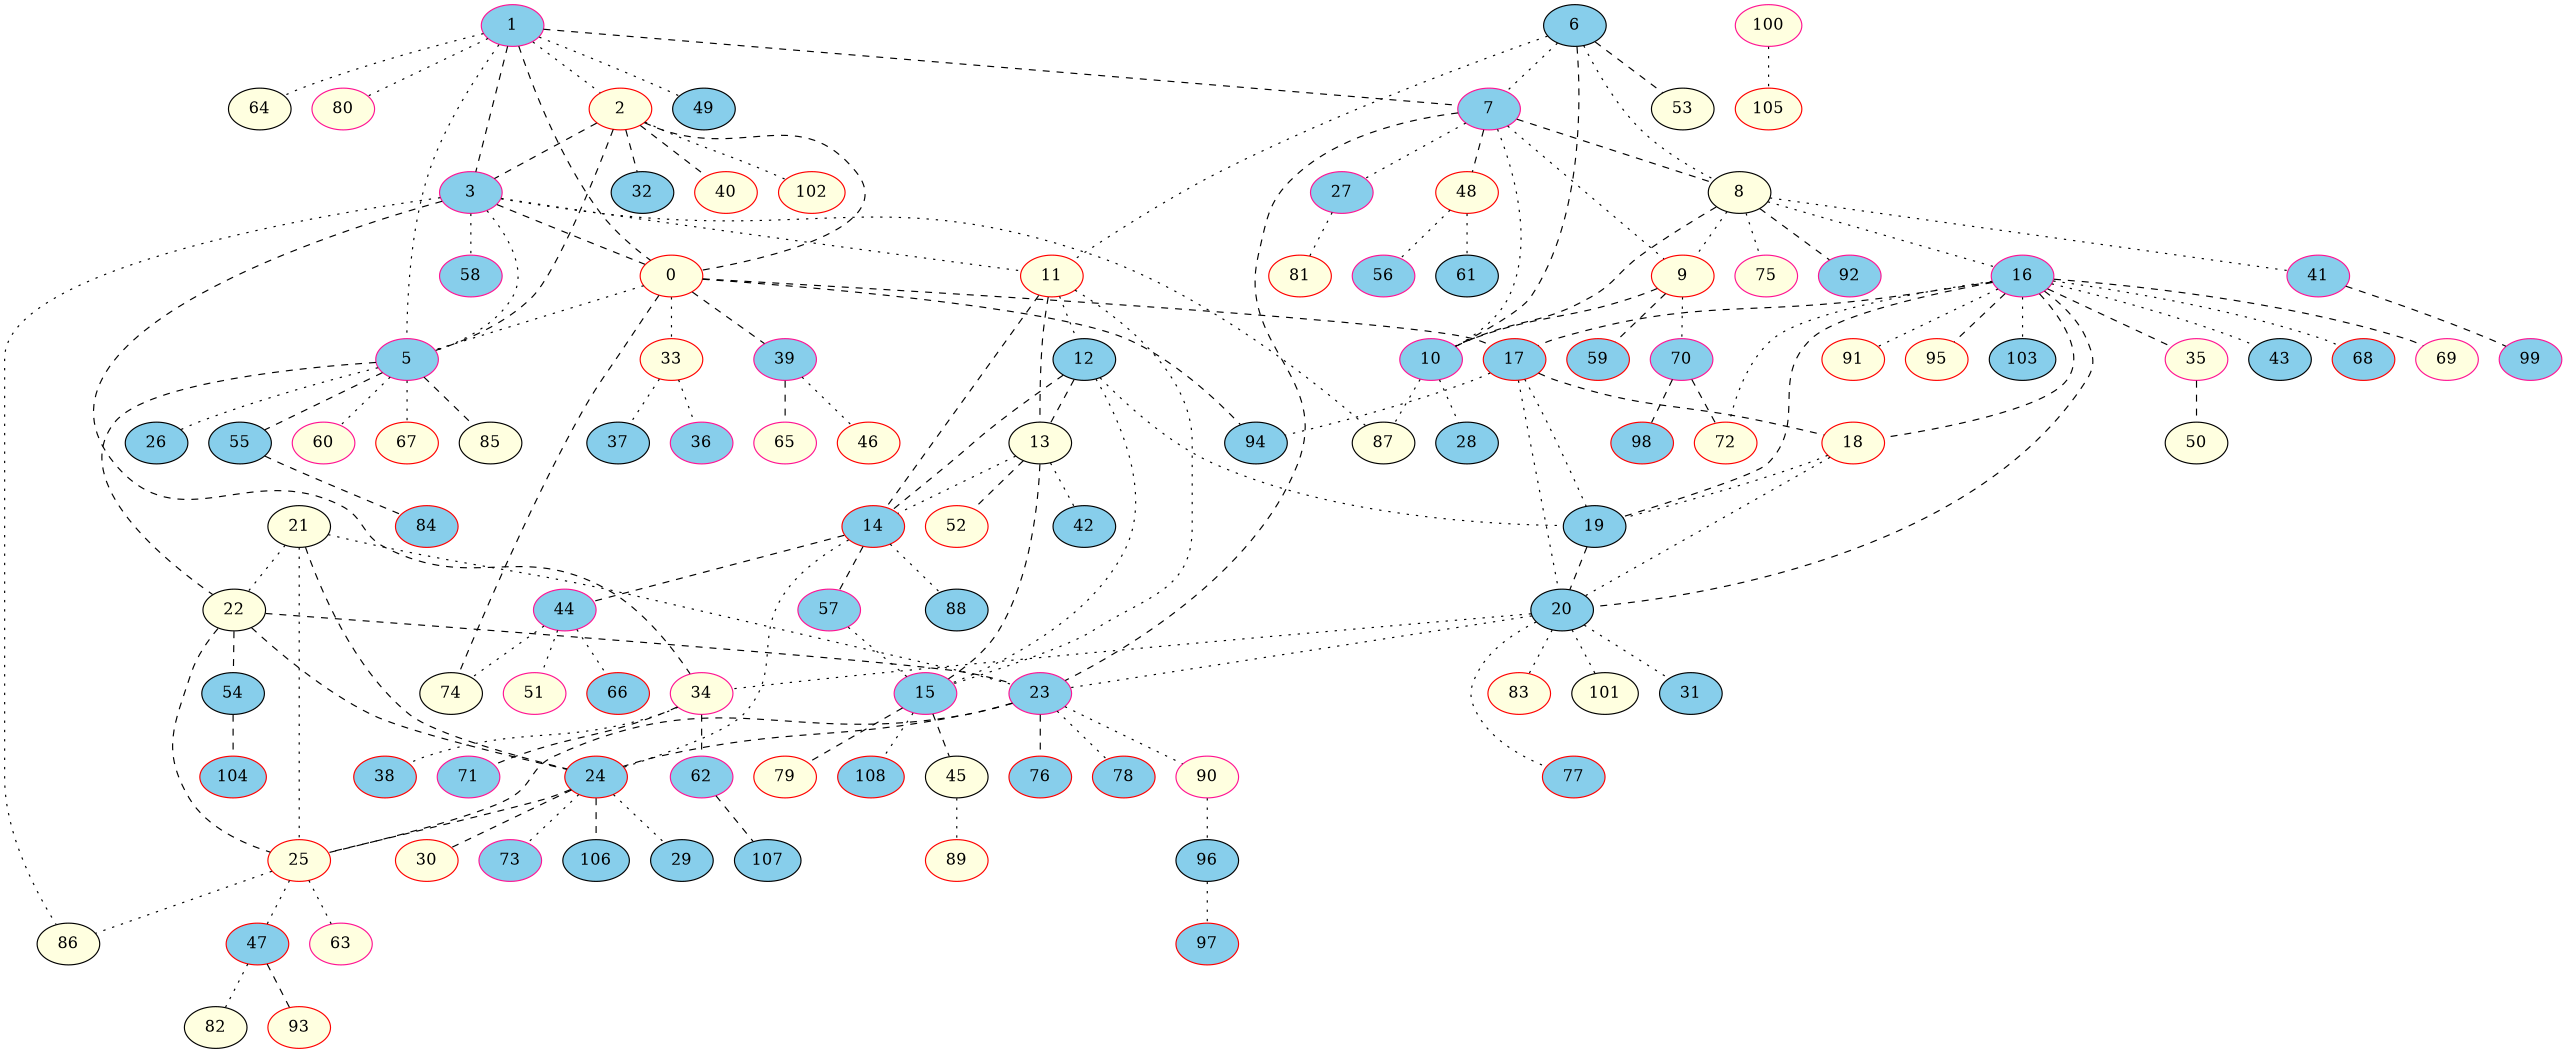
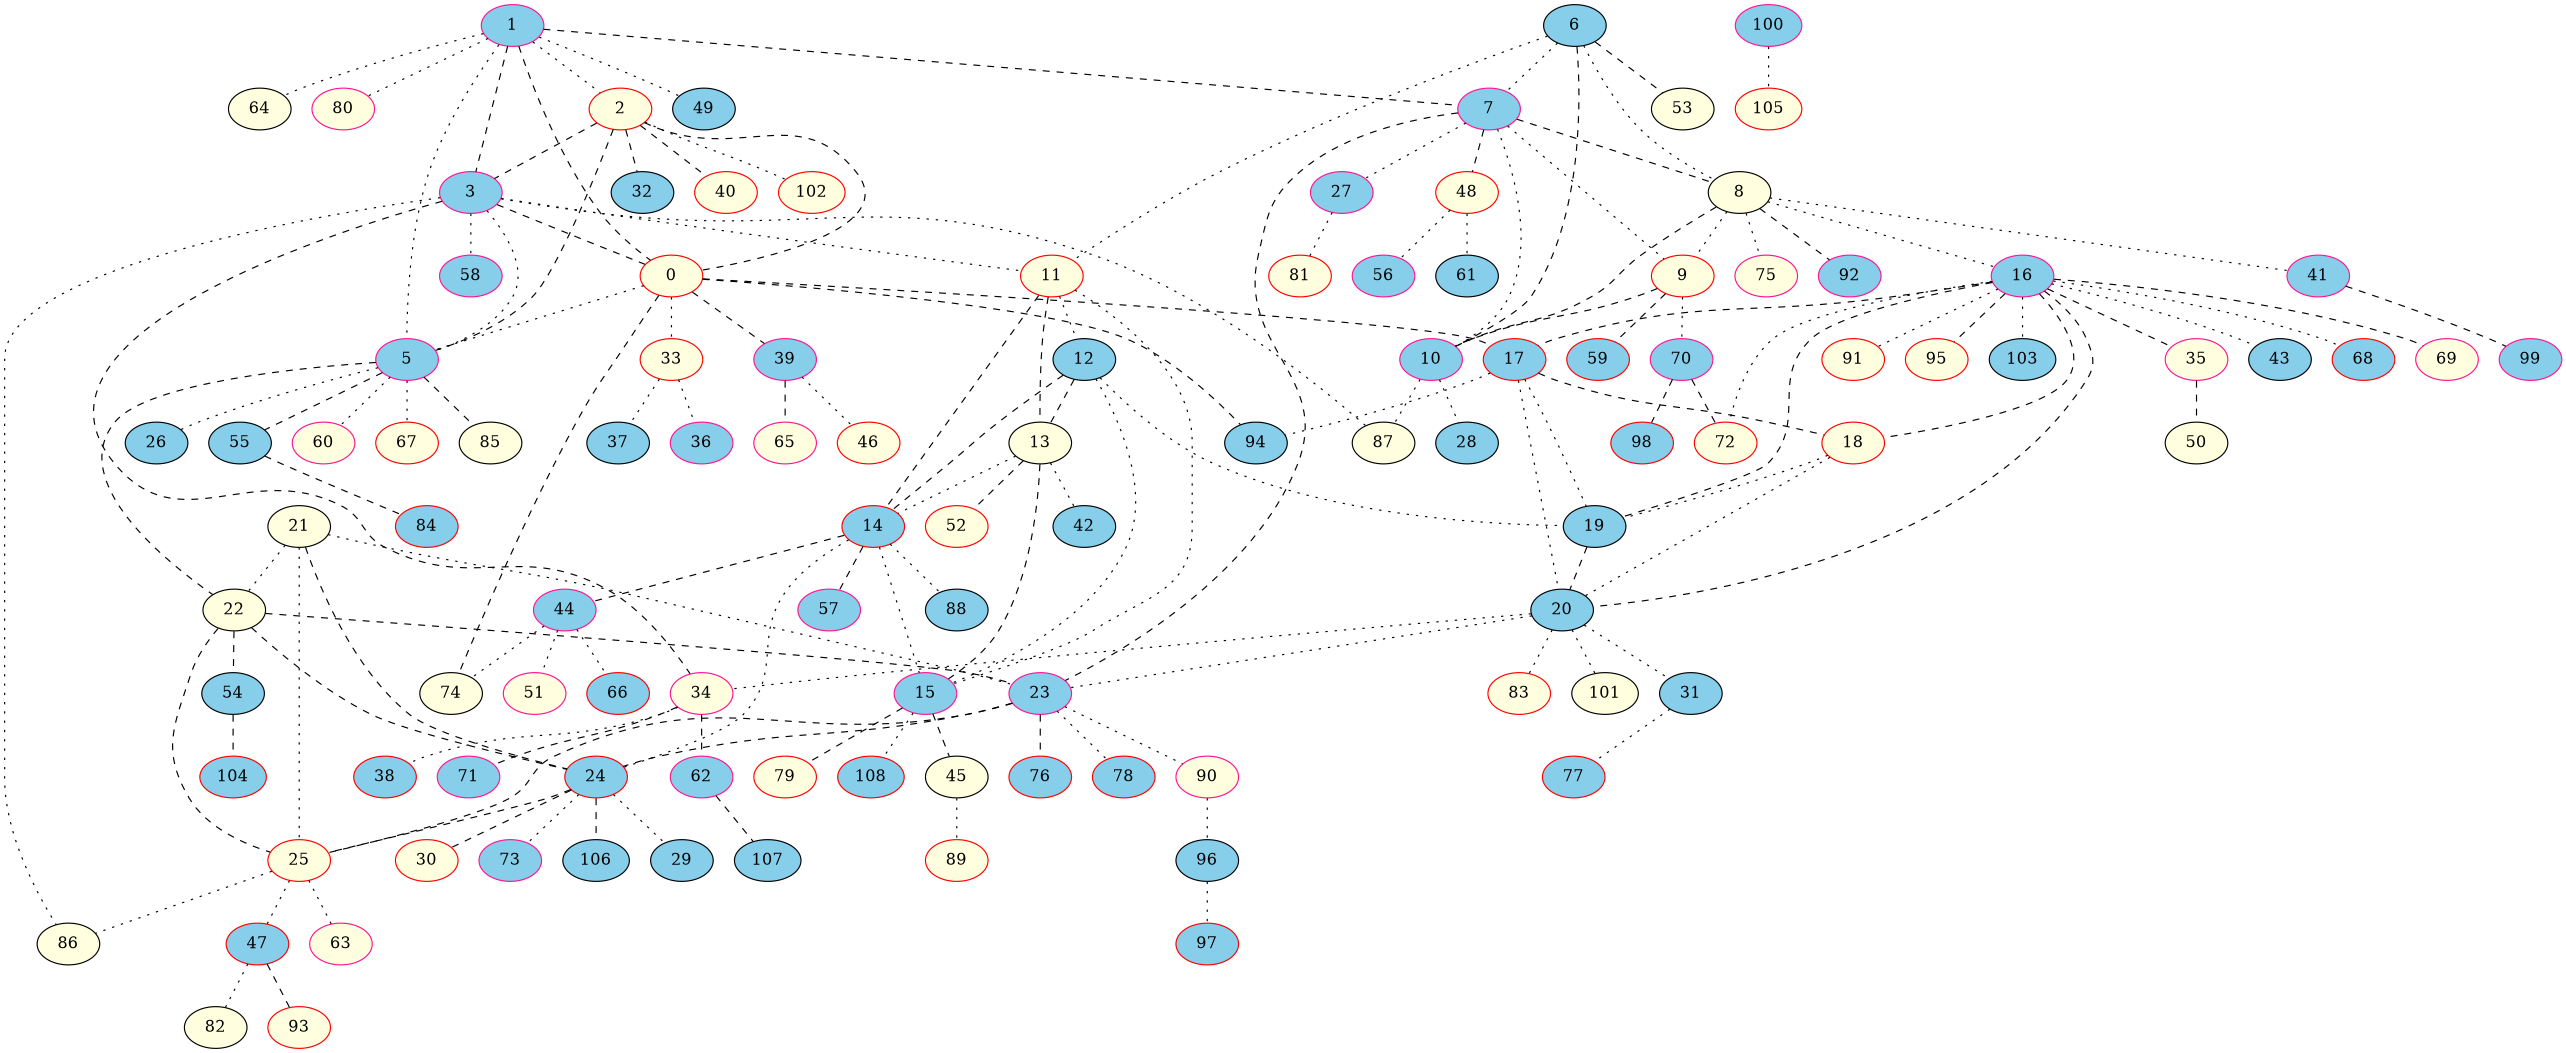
(1769, 26) -> (1769, 26)
(864, 641) -> (899, 610)
(1471, 698) -> (1632, 735)
